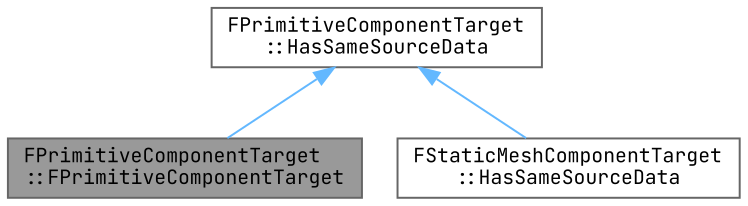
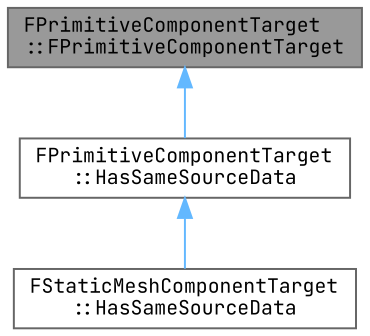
(272, 109) -> (185, 113)
